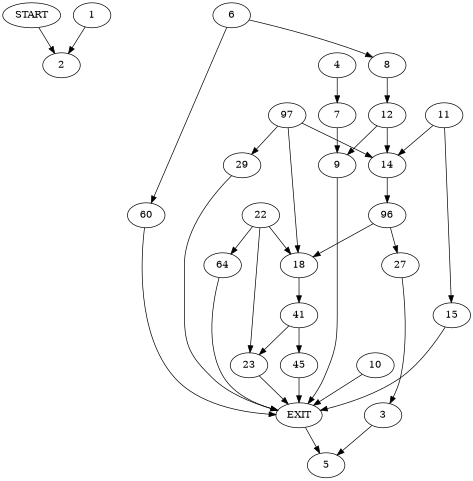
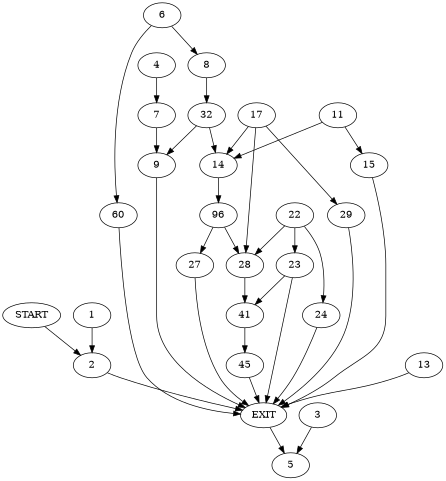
(287, 115) -> (257, 115)
(387, 115) -> (207, 115)
(223, 265) -> (321, 315)
(299, 265) -> (245, 265)
(277, 338) -> (272, 288)
(405, 338) -> (206, 345)
(375, 365) -> (424, 365)
none -> (177, 394)
